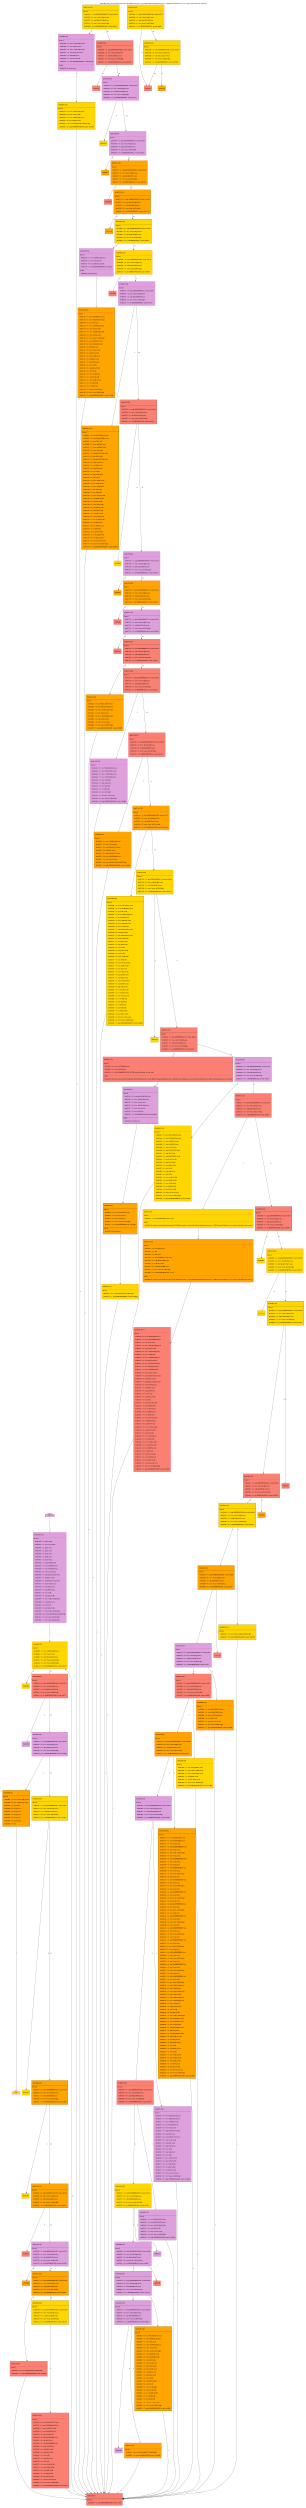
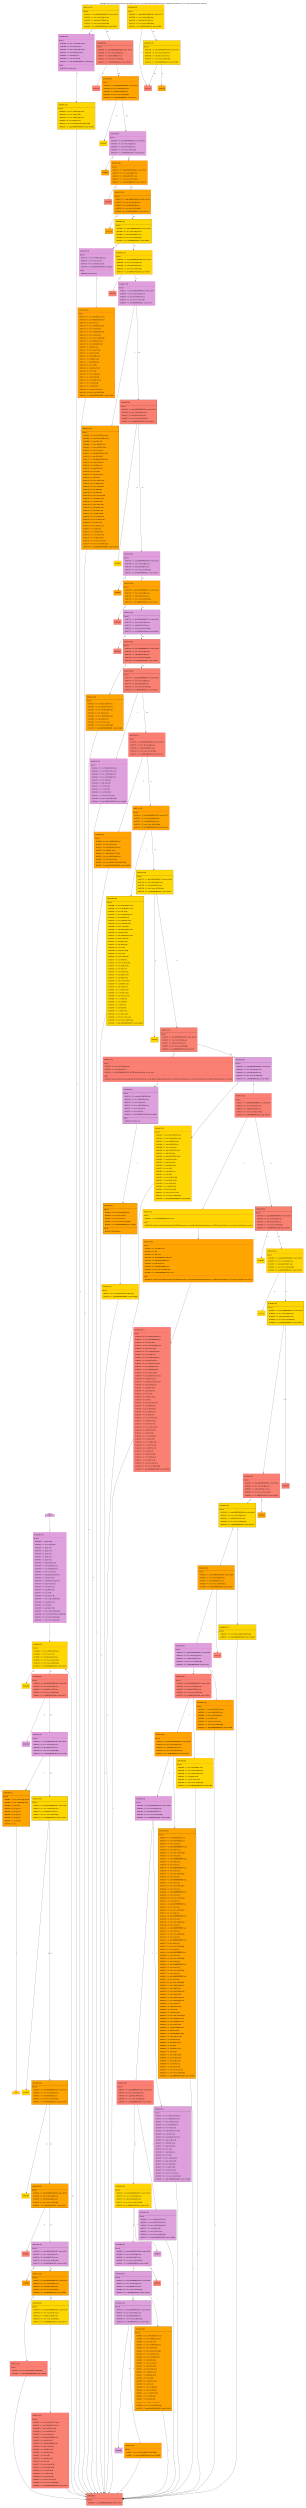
(120, 88) -> (120, 88)
